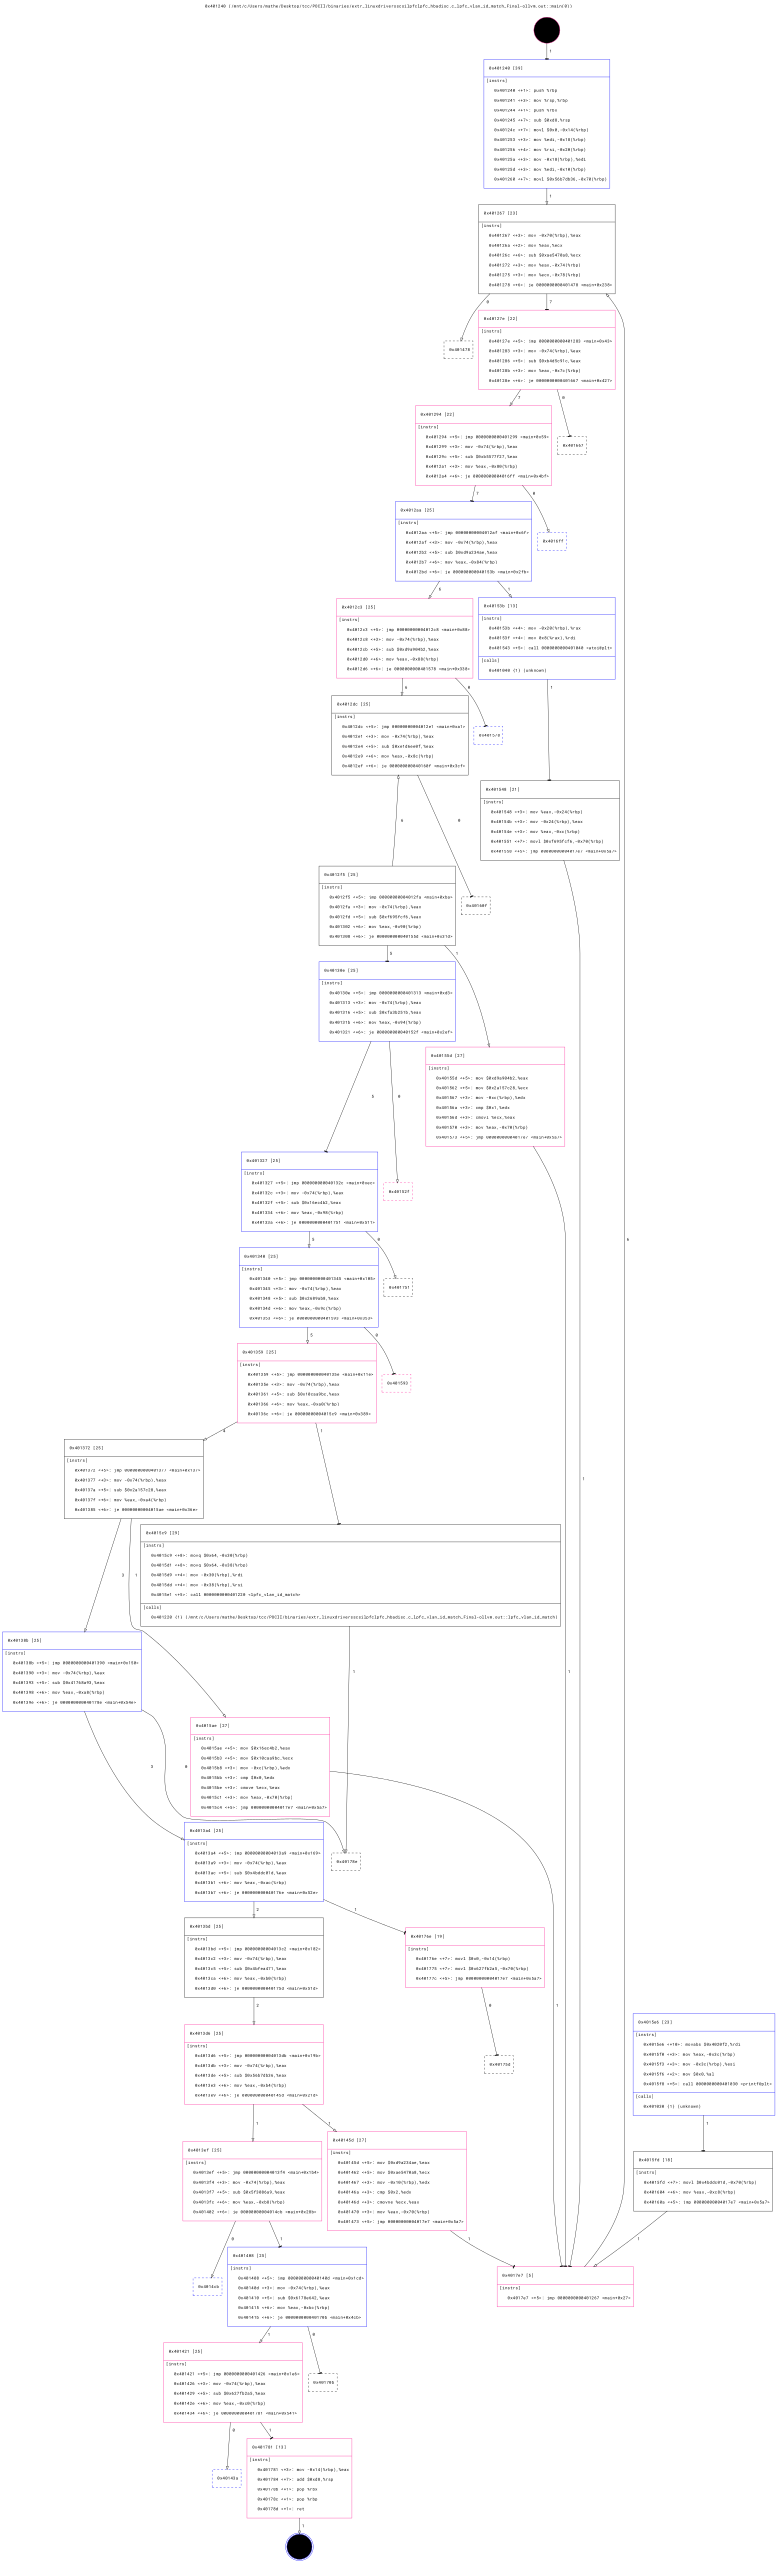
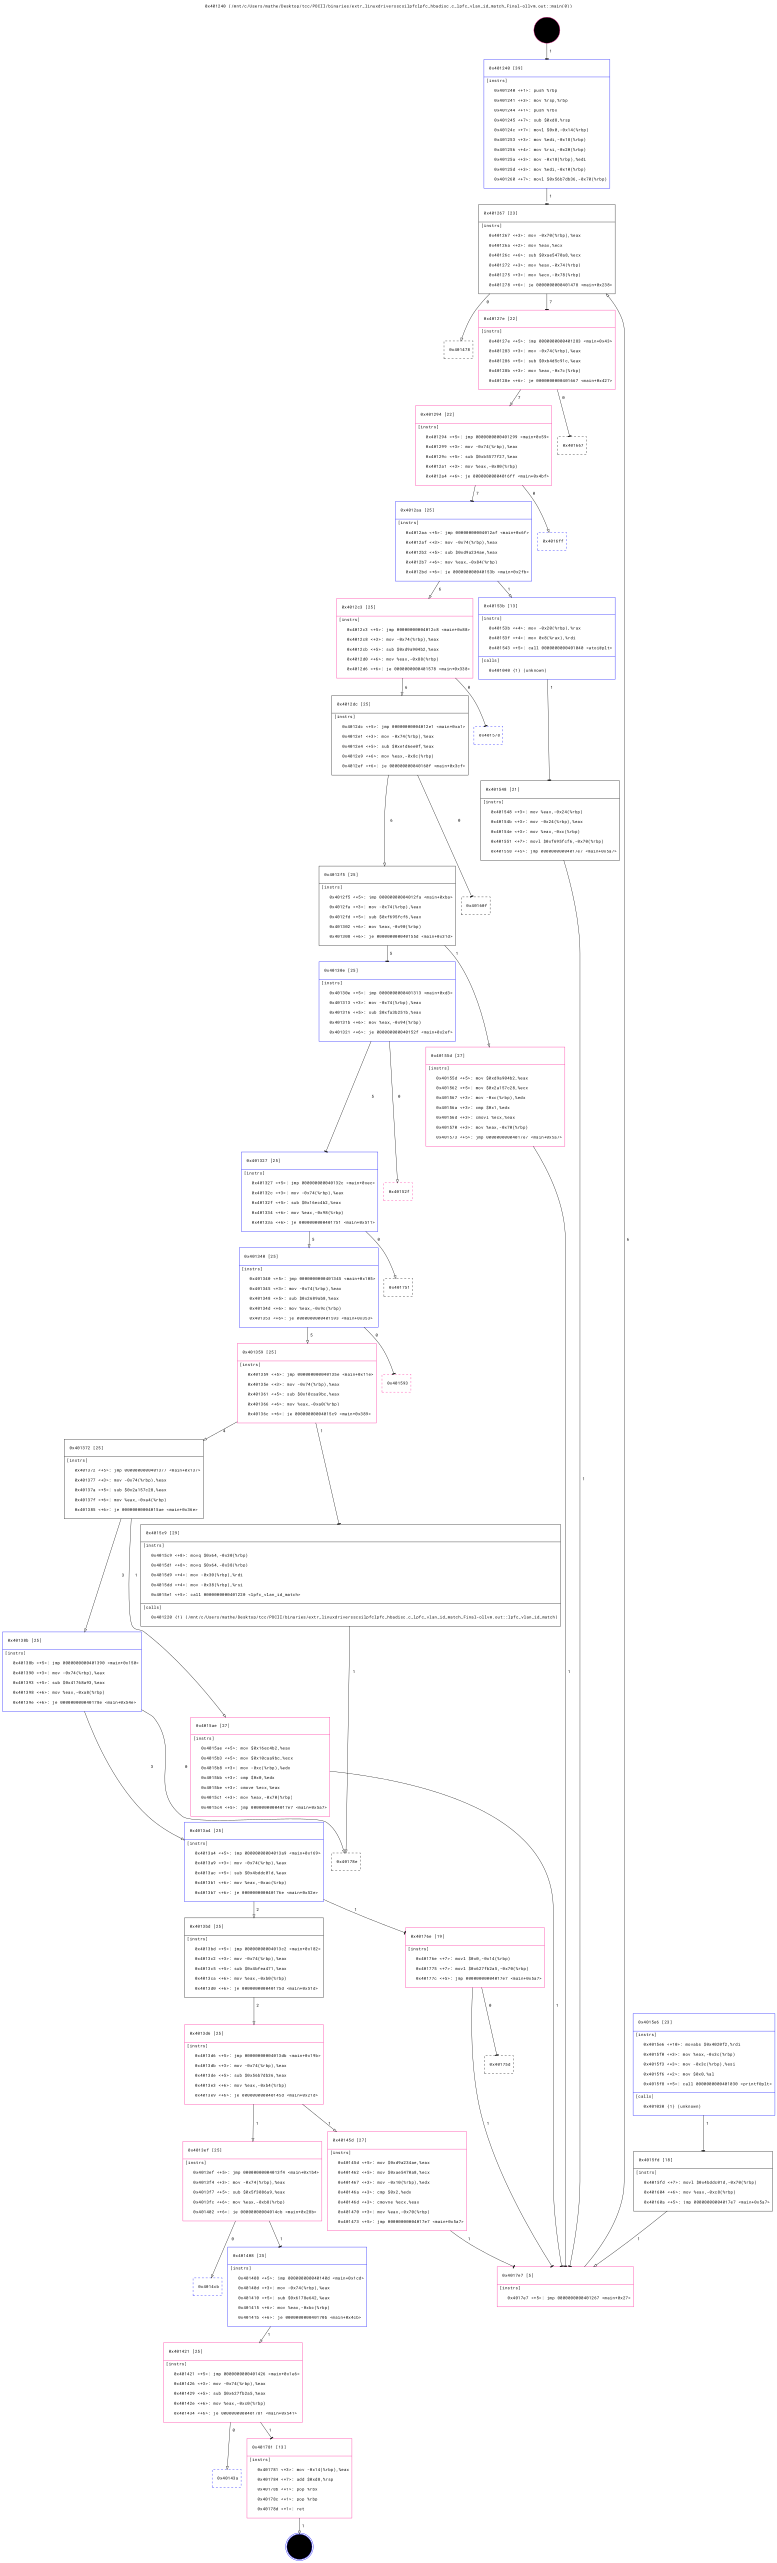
(547, 195) -> (547, 195)
(396, 822) -> (385, 819)
none -> (487, 2133)
(323, 2383) -> none
